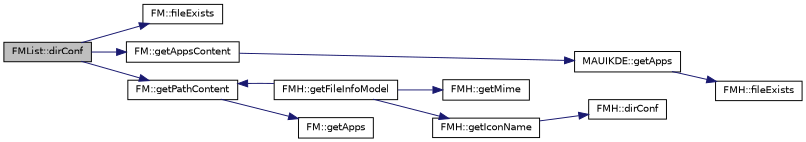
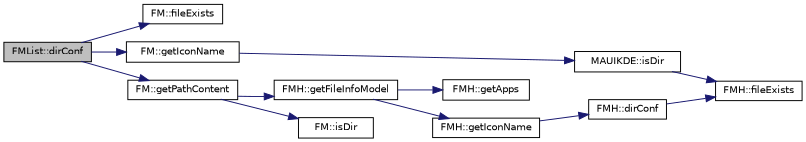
(183, 52) -> (183, 52)
(628, 62) -> (628, 62)
(261, 83) -> (251, 96)
(486, 90) -> (486, 90)
none -> (686, 101)
(336, 128) -> (336, 128)
